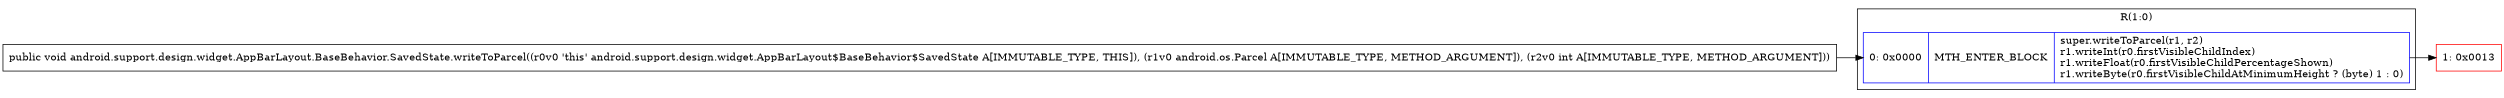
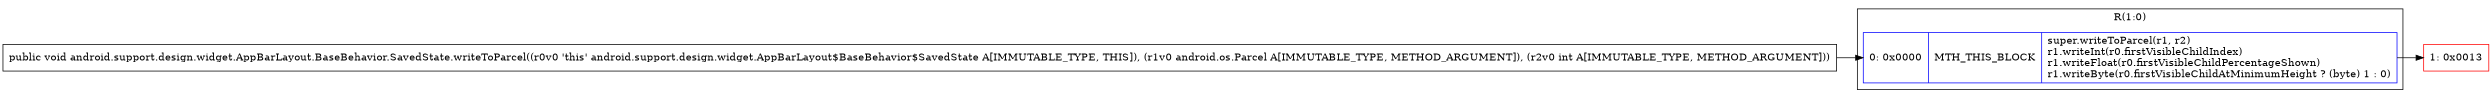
(1991, 57) -> (1985, 57)
